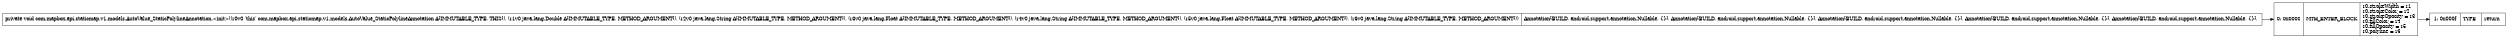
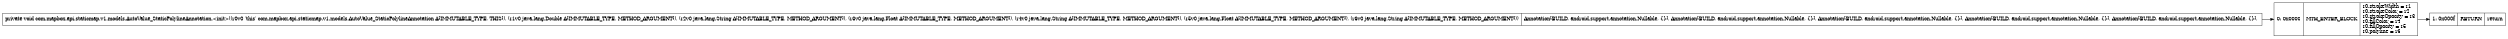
(2470, 19) -> (2471, 19)
